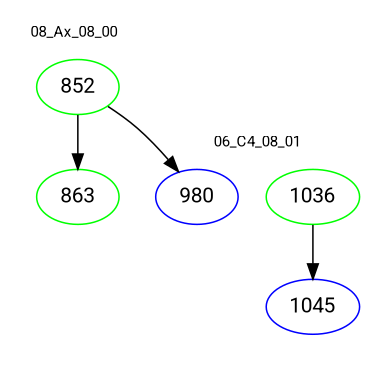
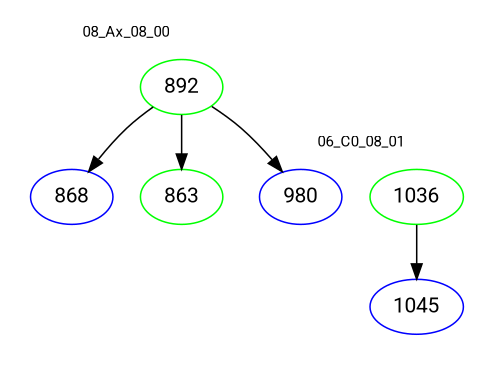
(78, 87) -> (182, 87)
(258, 143) -> (362, 143)
none -> (72, 197)
